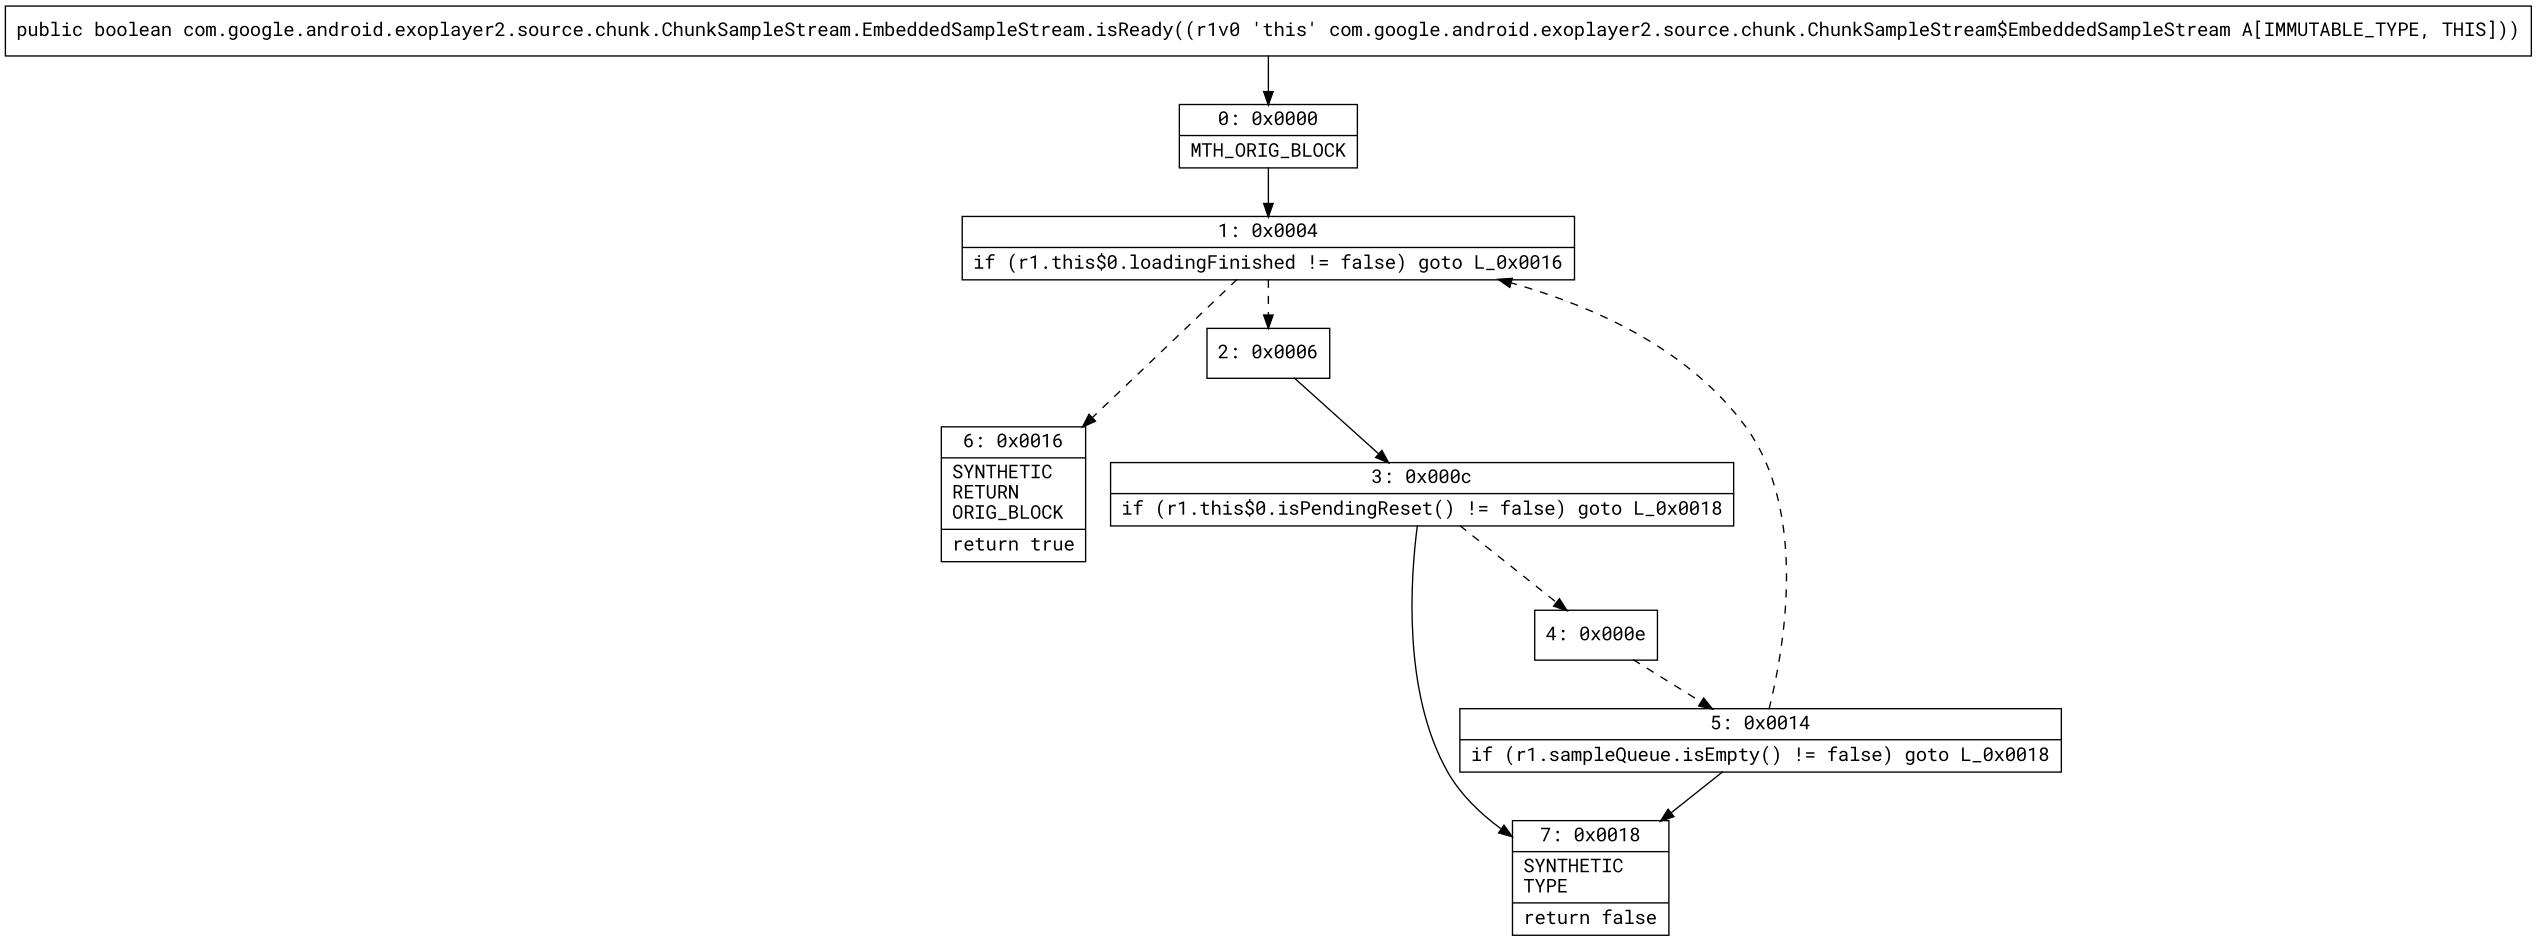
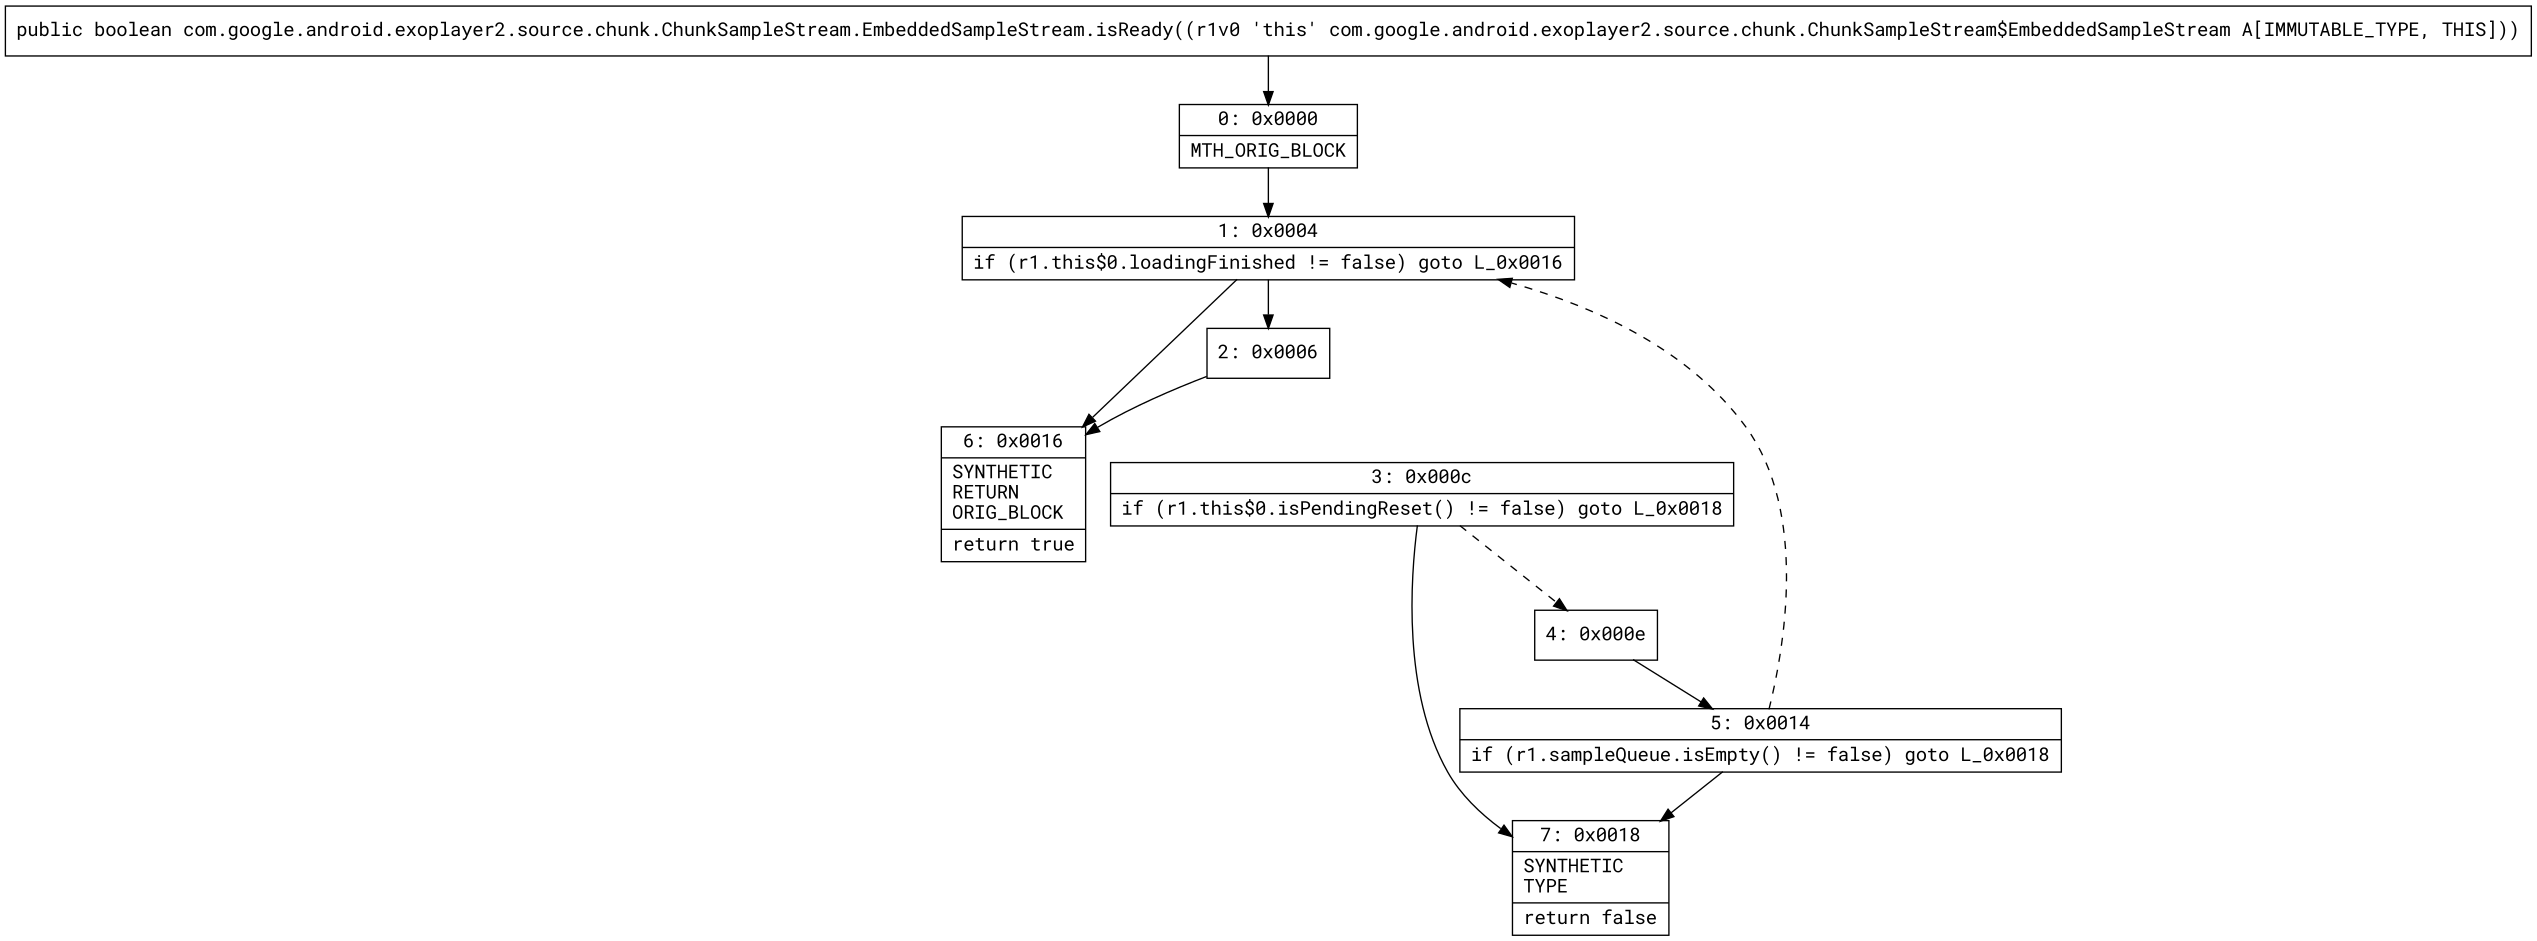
(1268, 297) -> (1268, 297)
(1165, 348) -> (1165, 348)
(1336, 416) -> (1151, 400)
(1667, 681) -> (1667, 681)
